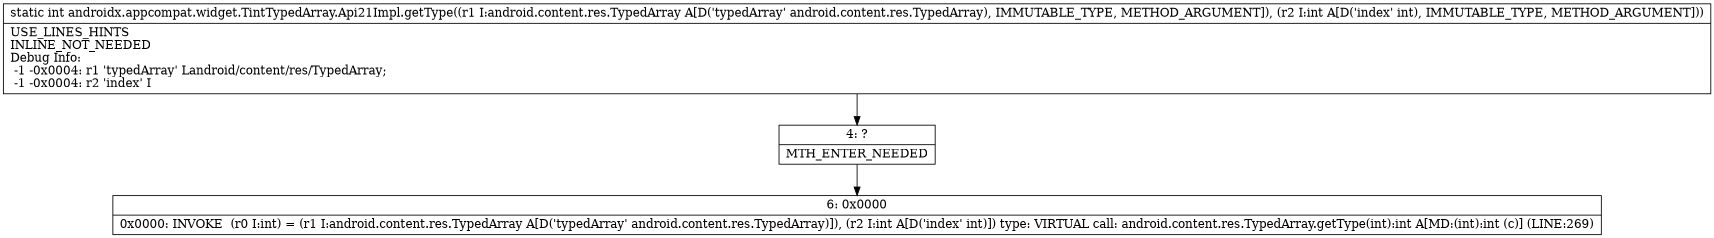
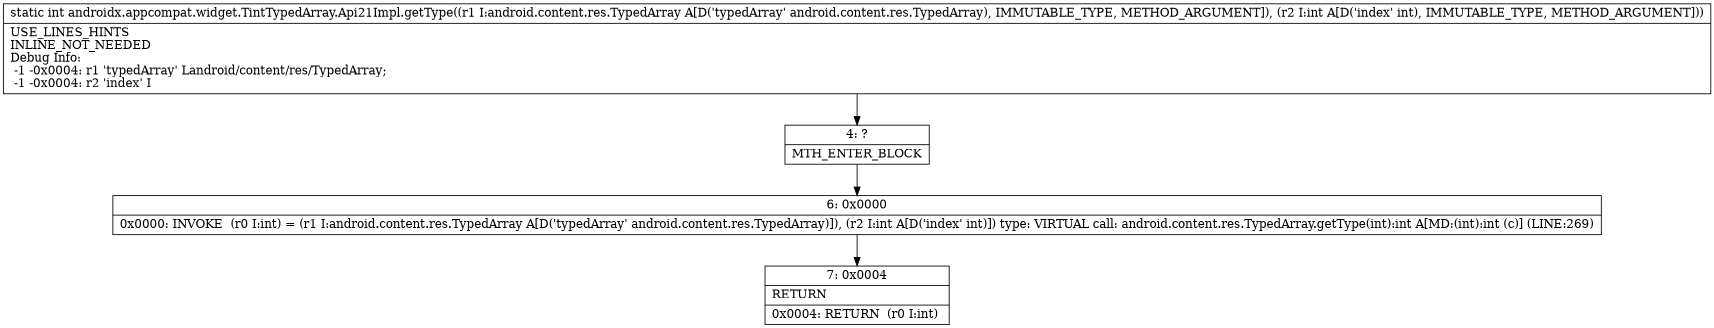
(857, 154) -> (857, 154)
none -> (857, 295)
